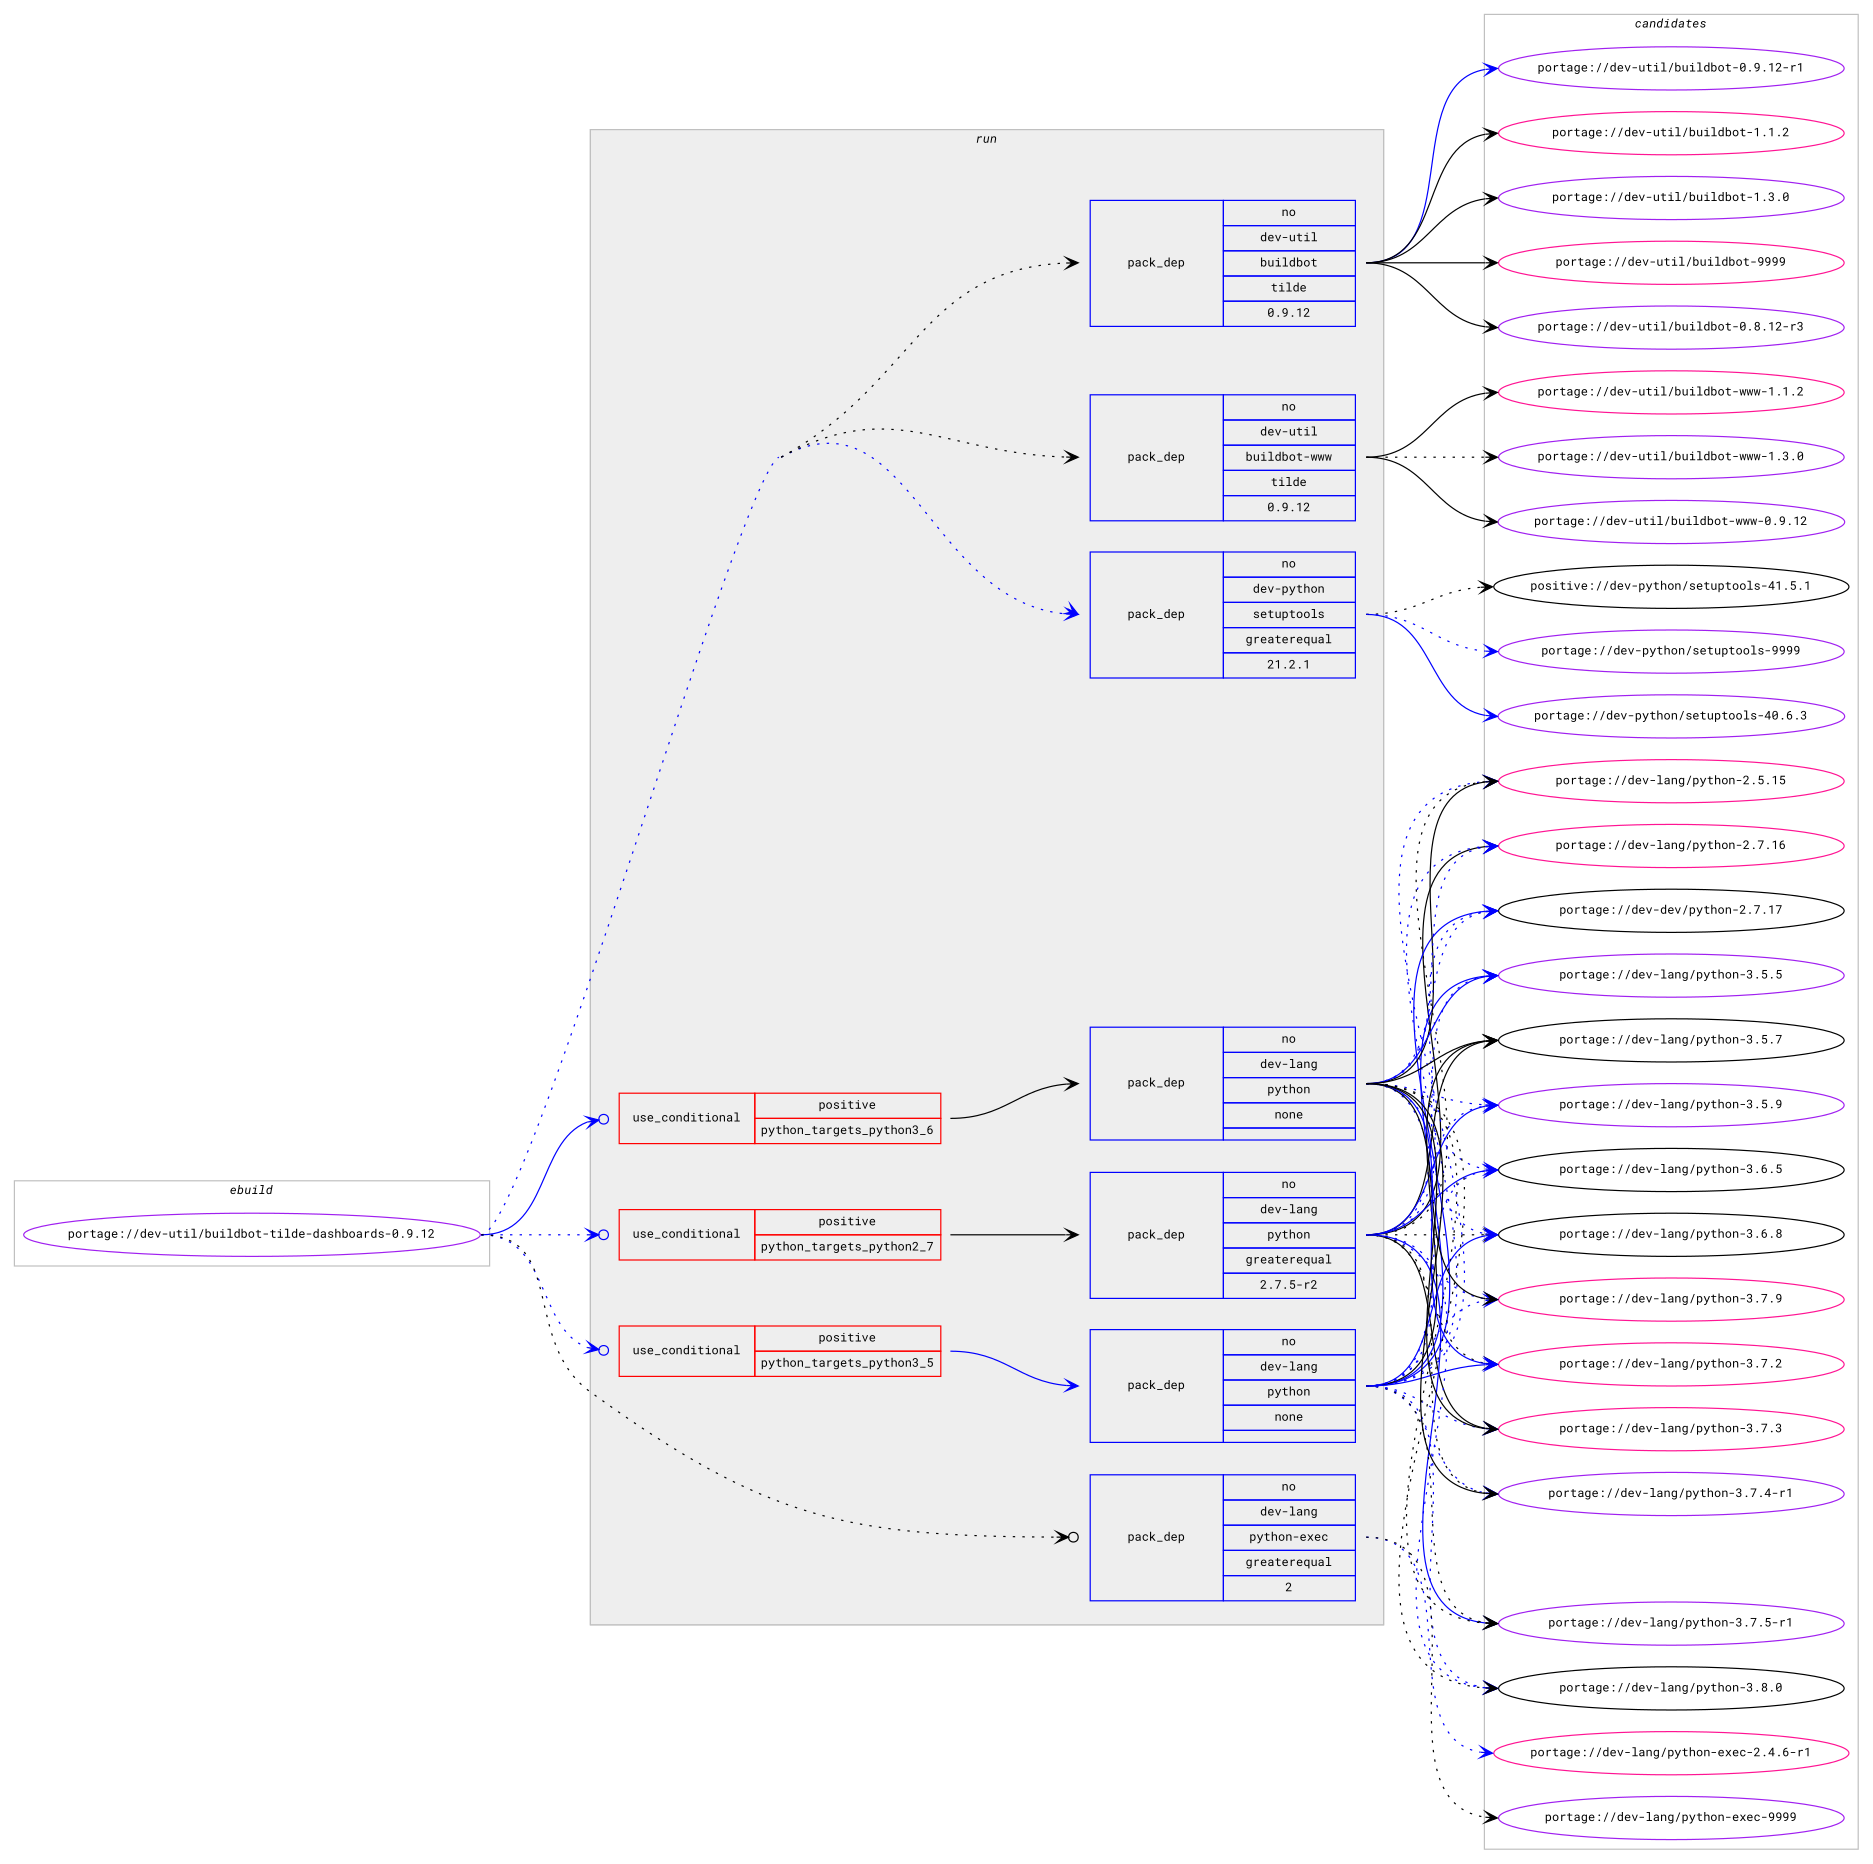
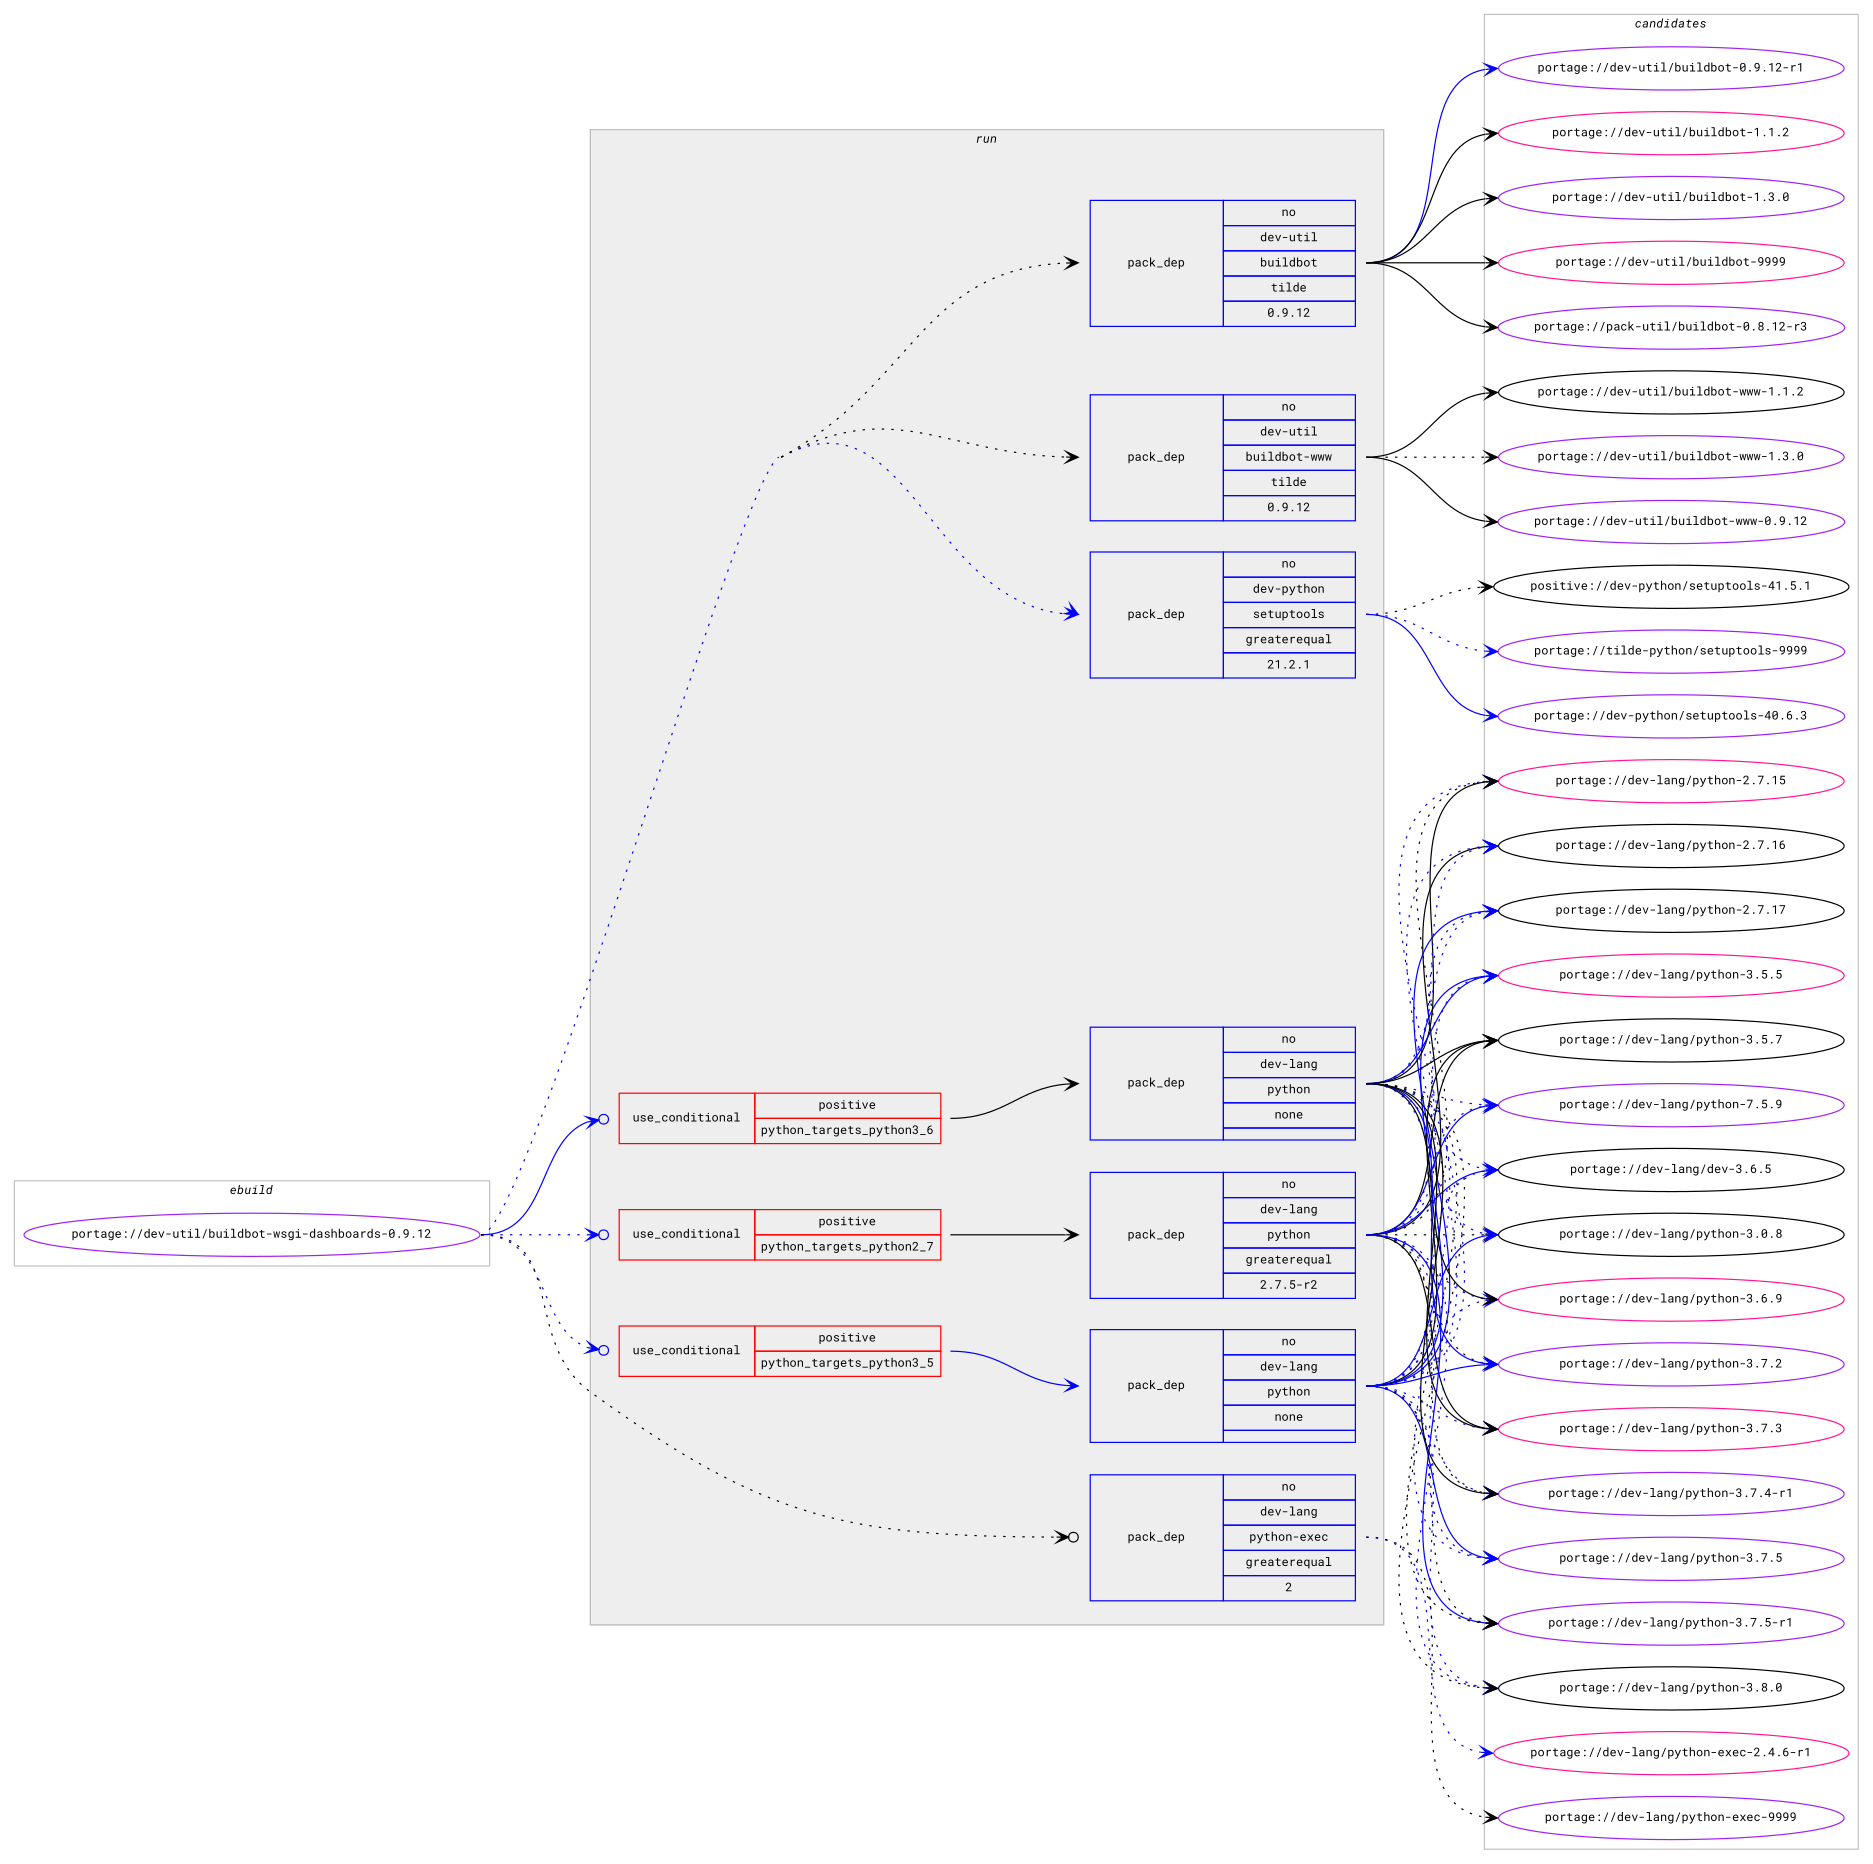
(1671, 328) -> (1671, 328)
(1671, 392) -> (1671, 392)
(1671, 652) -> (1671, 652)
(1671, 781) -> (1671, 781)
(1671, 846) -> (1671, 846)
(1671, 911) -> (1671, 911)
(1671, 976) -> (1671, 976)
(1671, 1105) -> (1671, 1105)
(1671, 1170) -> (1671, 1170)
(252, 1235) -> (252, 1235)
(1671, 1235) -> (1671, 1235)
(1671, 1300) -> (1671, 1300)
(1671, 1364) -> (1671, 1364)
none -> (1671, 1559)
